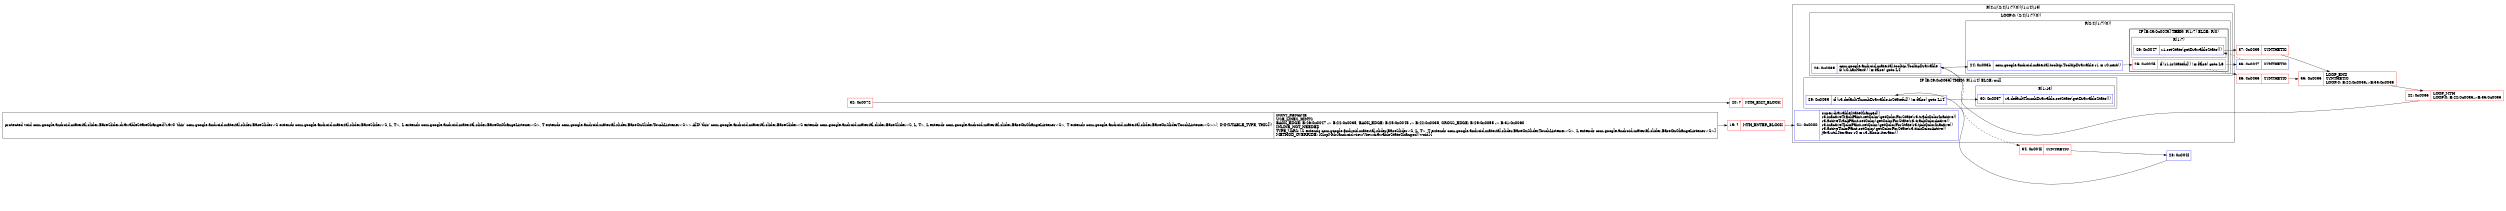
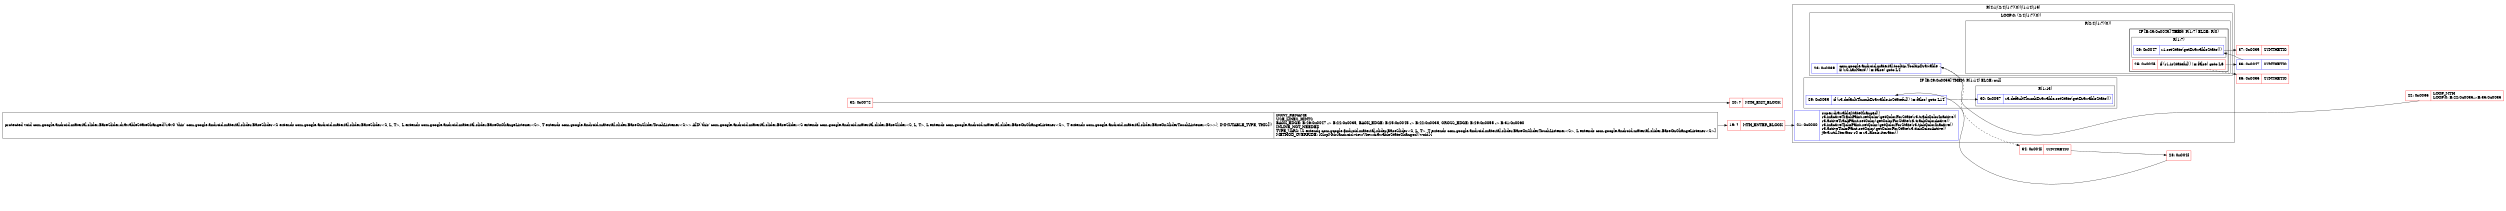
(2236, 57) -> (2236, 57)
(2045, 66) -> none
(2347, 79) -> none
(2179, 156) -> (2179, 156)
